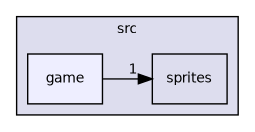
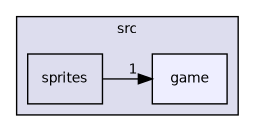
(121, 79) -> (121, 79)
